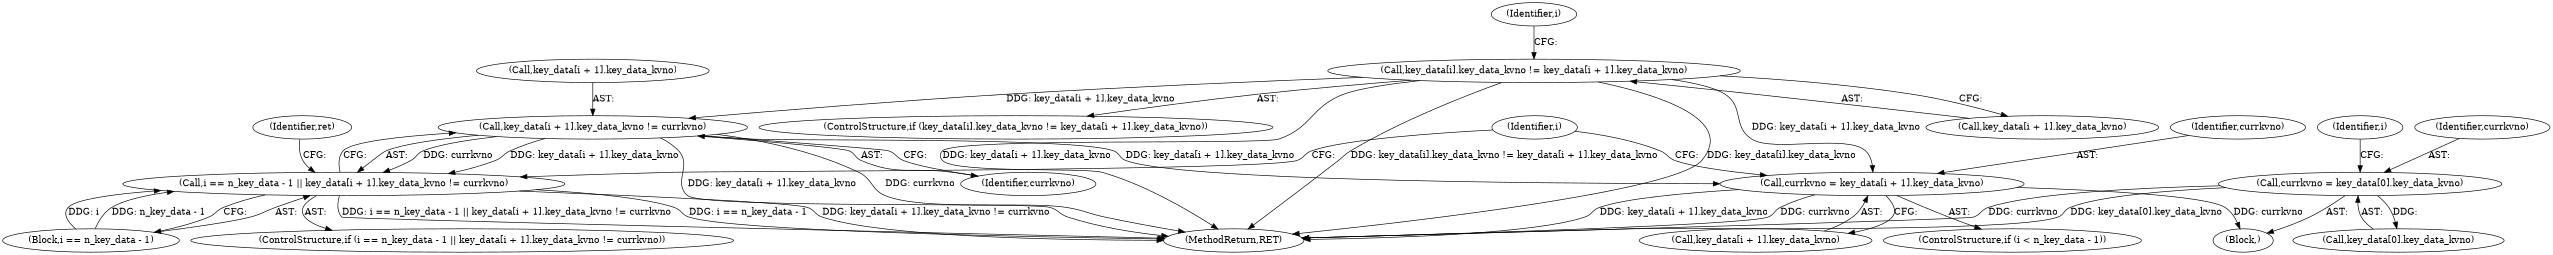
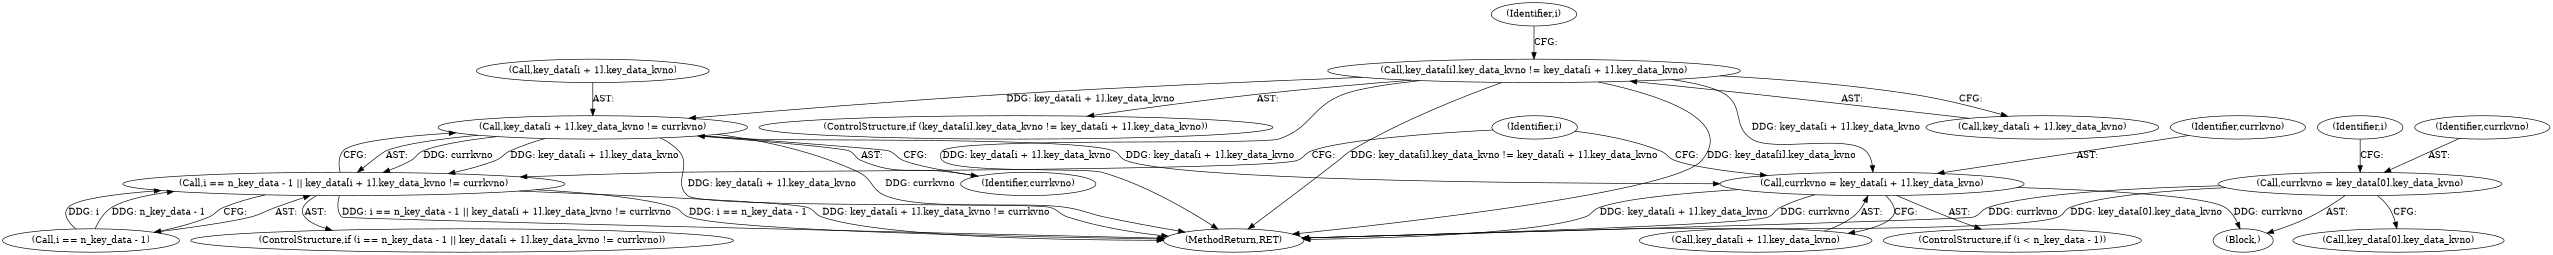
(302, 127) -> none
(2407, 212) -> (2407, 212)
(2362, 218) -> none
(91, 240) -> (91, 240)
